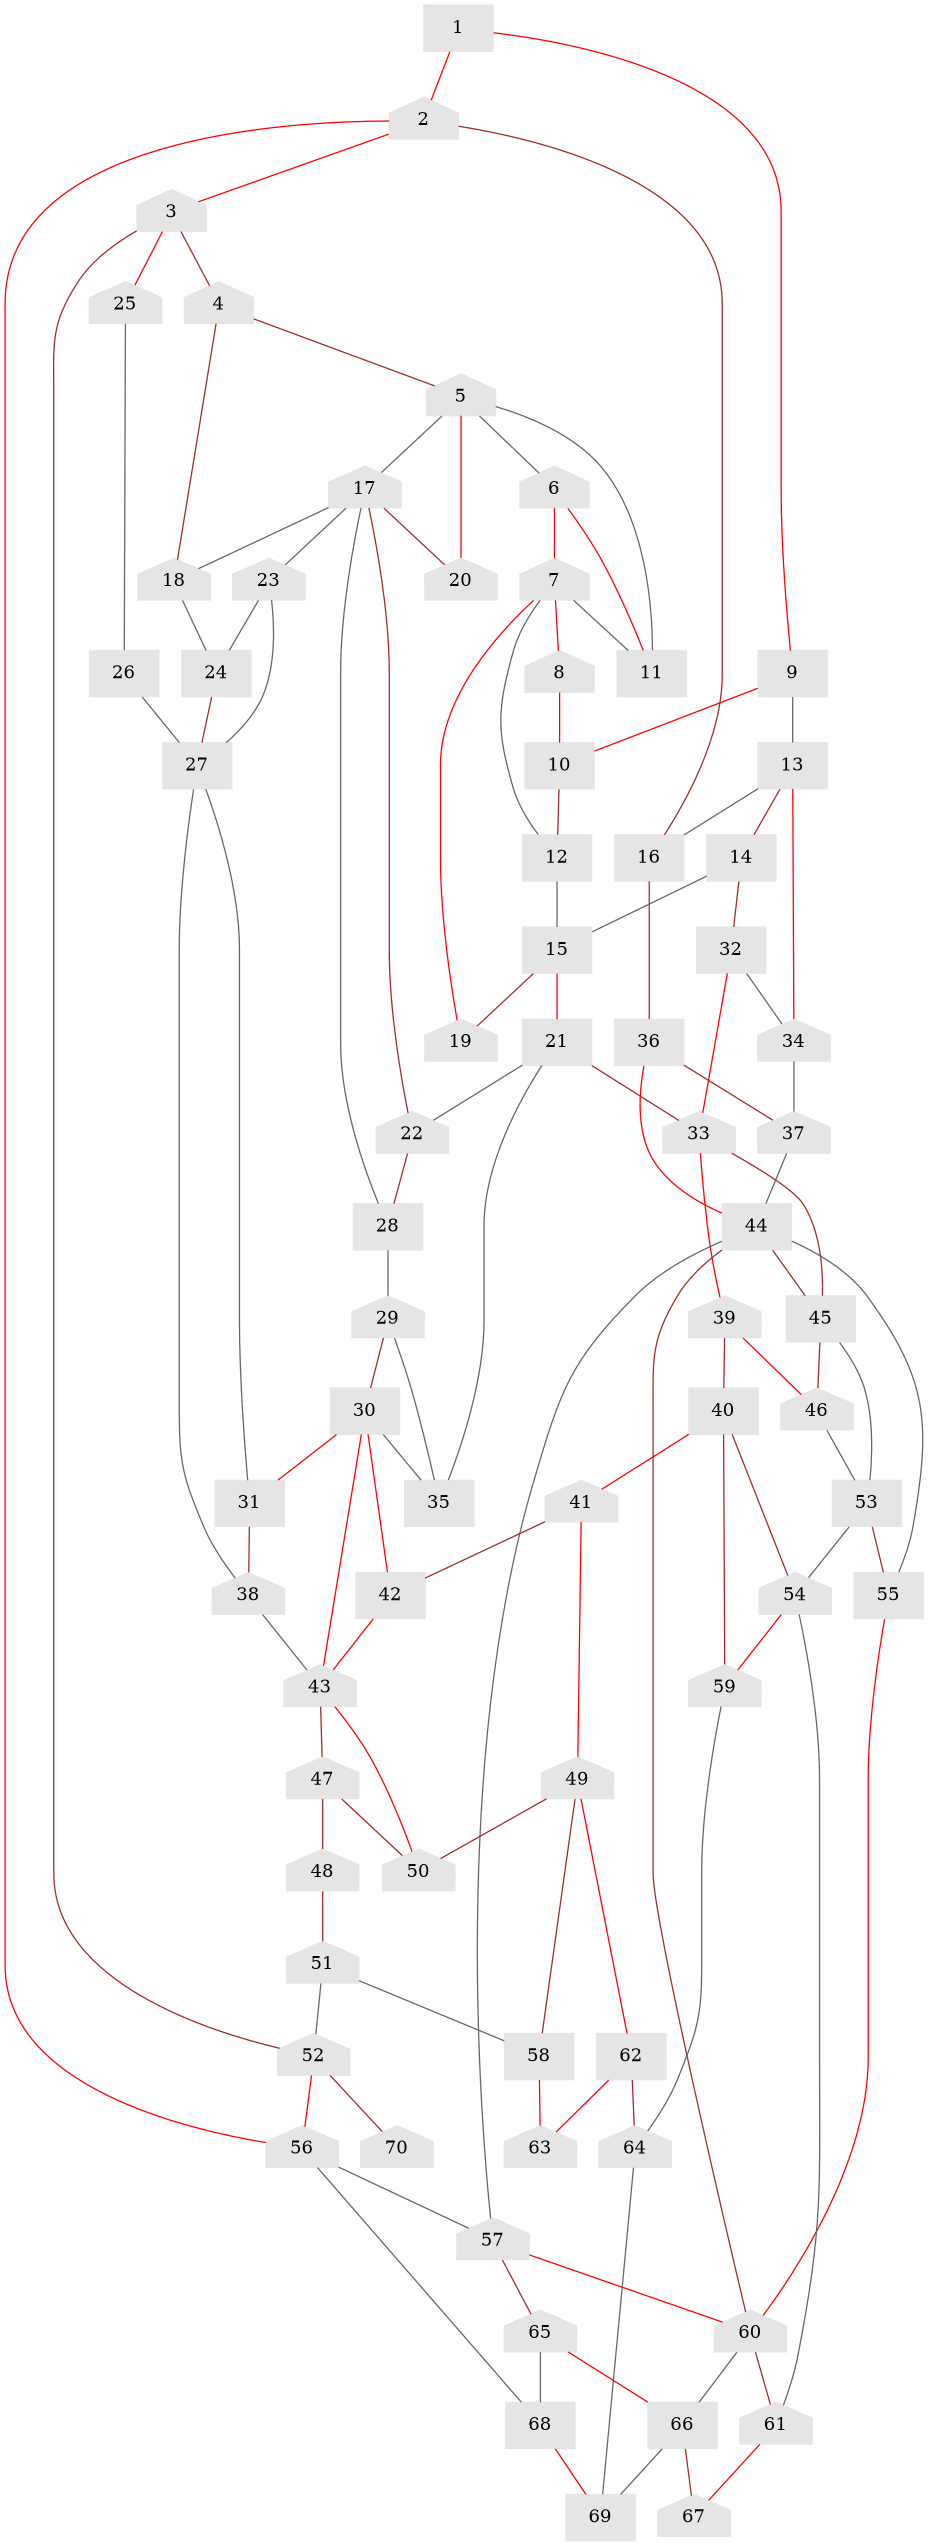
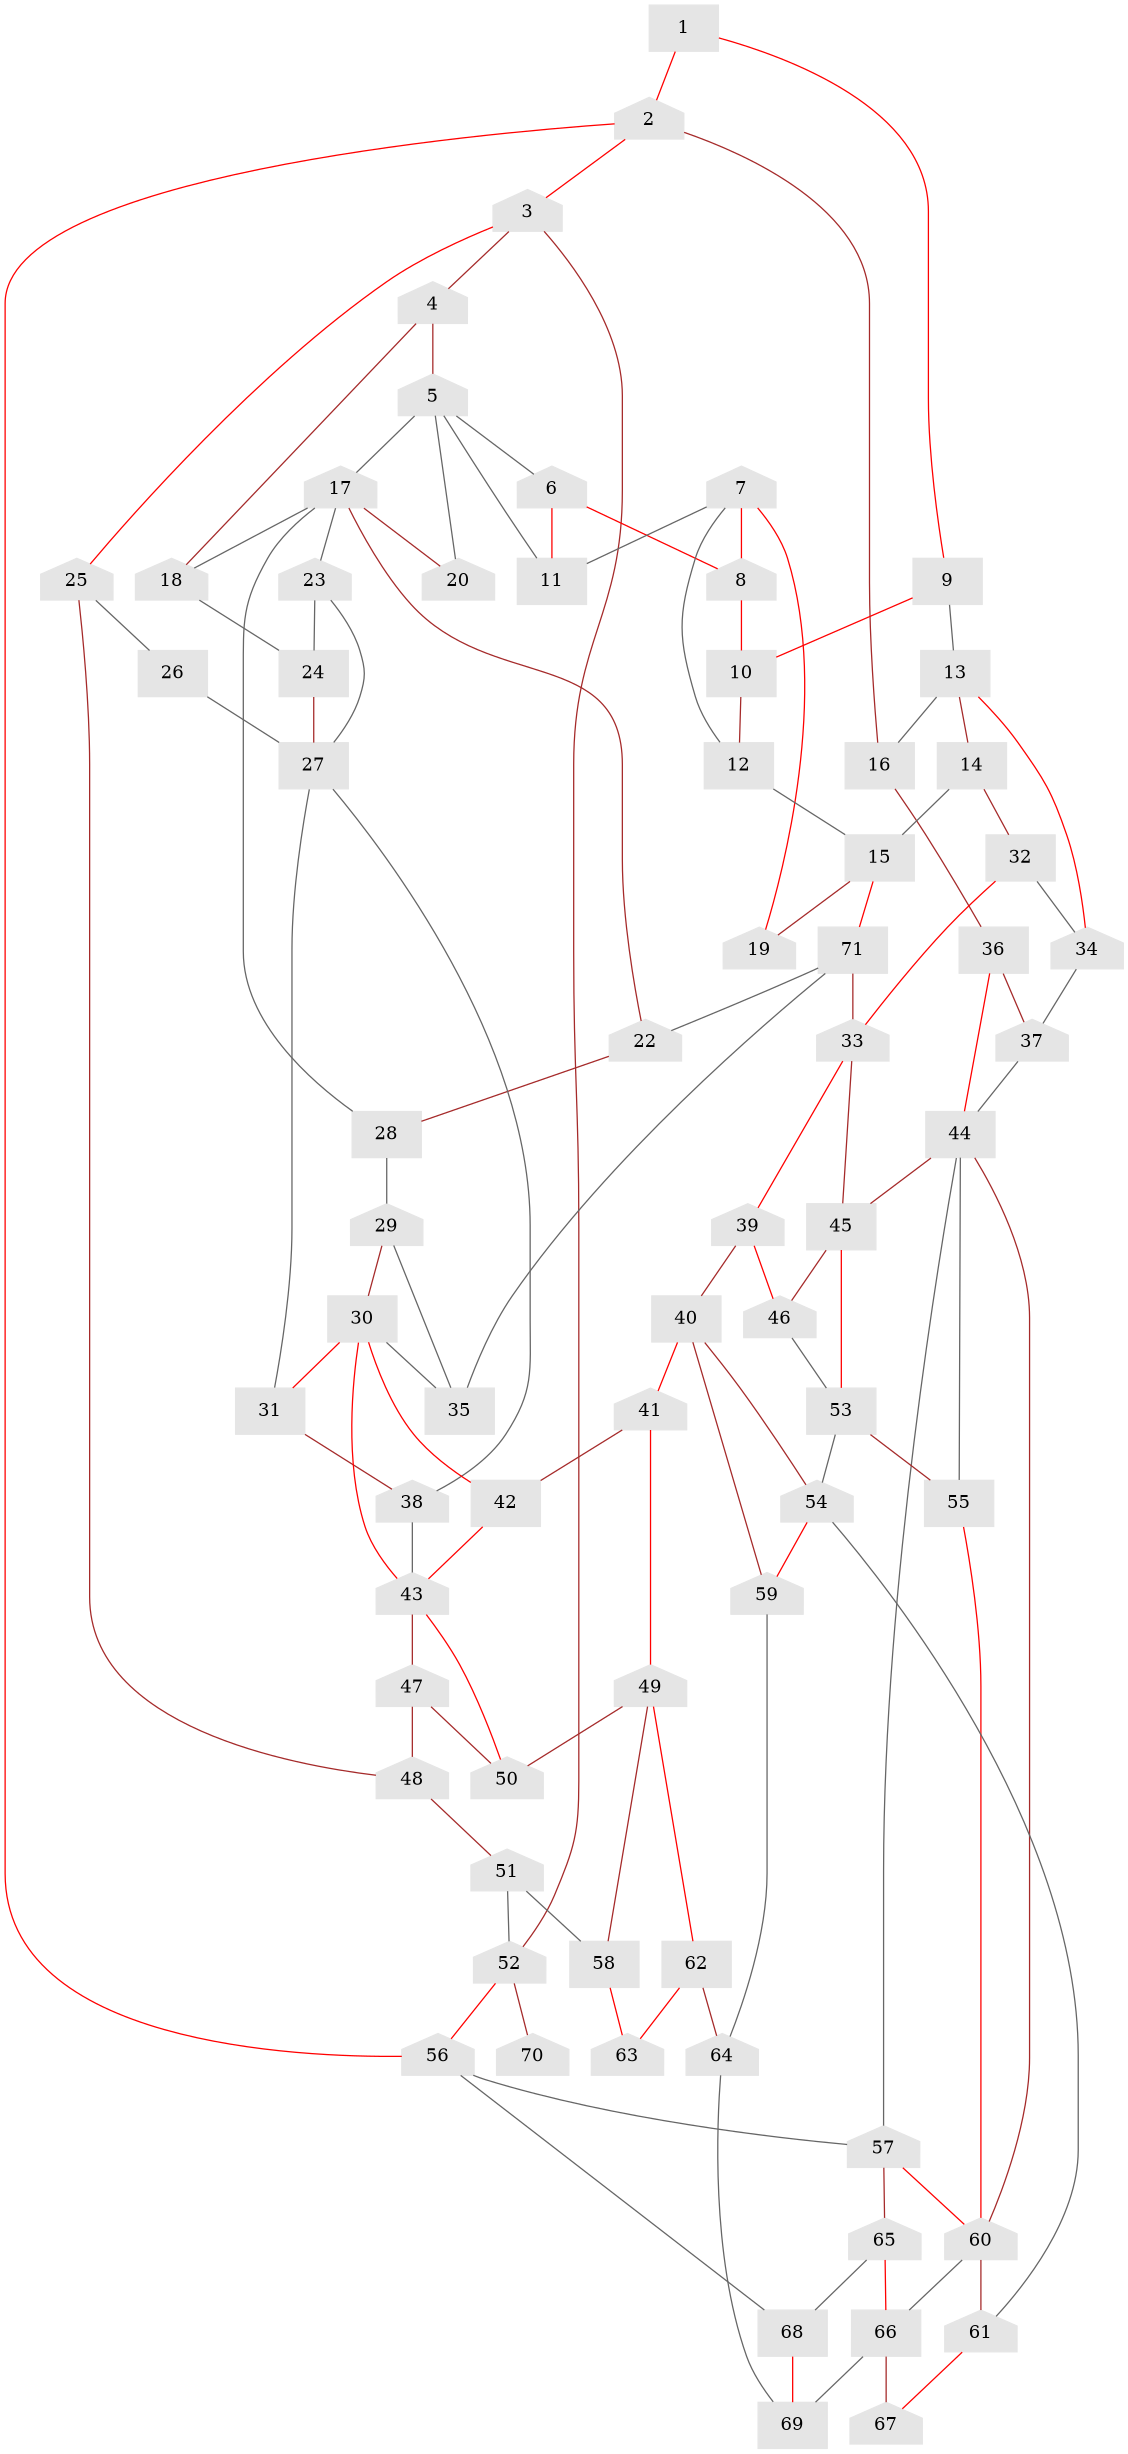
(461, 487) -> (445, 487)
(554, 533) -> (659, 541)
(557, 1042) -> (853, 950)
none -> (90, 1281)
(869, 1408) -> (841, 1319)
